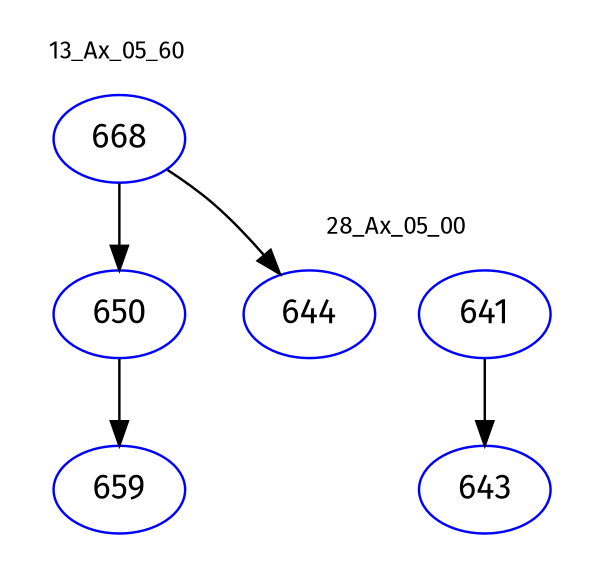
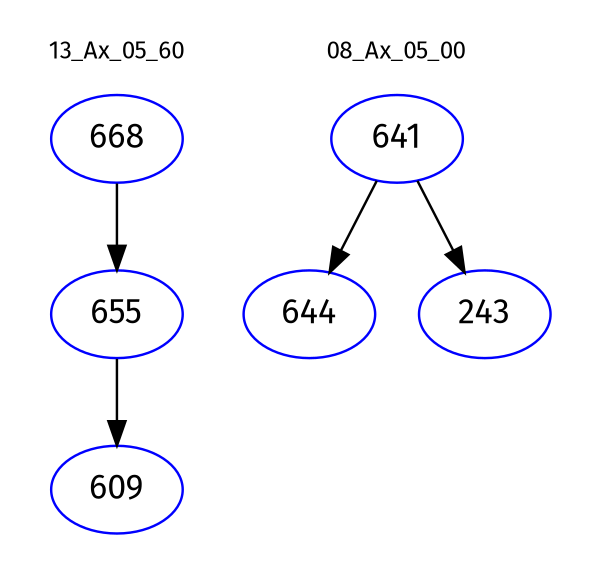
(397, 228) -> (397, 52)
(240, 229) -> (359, 216)
(119, 314) -> (117, 314)
(119, 490) -> (117, 490)
(485, 490) -> (485, 314)
